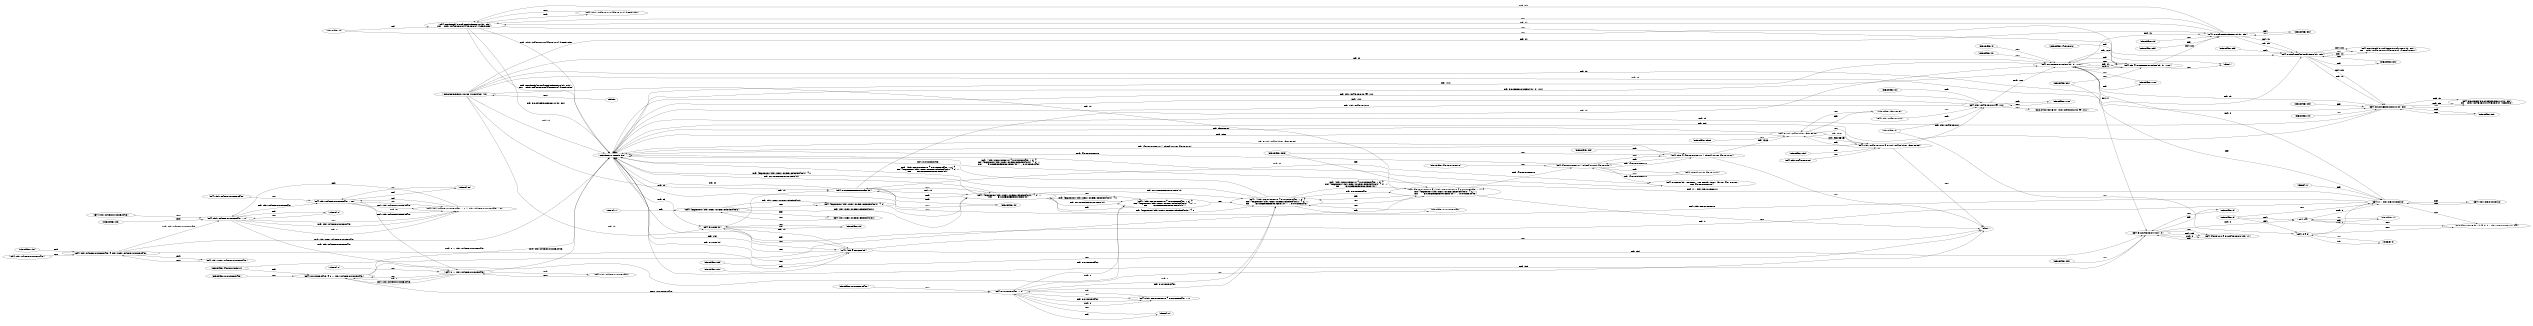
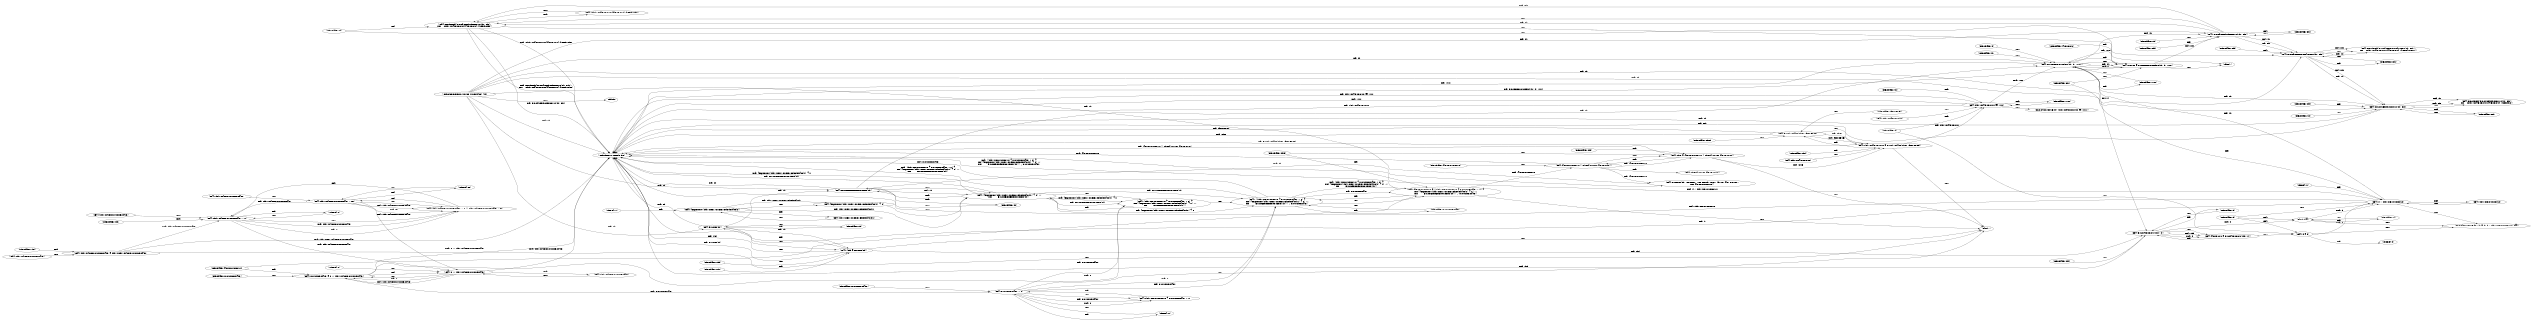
(2303, 55) -> (2303, 55)
(2148, 66) -> (2148, 66)
(550, 97) -> (541, 102)
(2228, 113) -> (2228, 113)
(1839, 120) -> none
(1754, 144) -> (1798, 168)
(1638, 175) -> none
(854, 190) -> (854, 190)
(652, 201) -> (650, 205)
(275, 208) -> (268, 203)
(2303, 220) -> (2303, 220)
(2346, 239) -> (2274, 235)
(227, 261) -> none
none -> (404, 274)
(661, 292) -> (661, 292)
